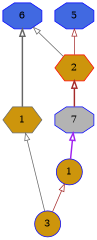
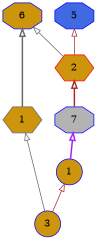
(22, 16) -> (22, 16)
